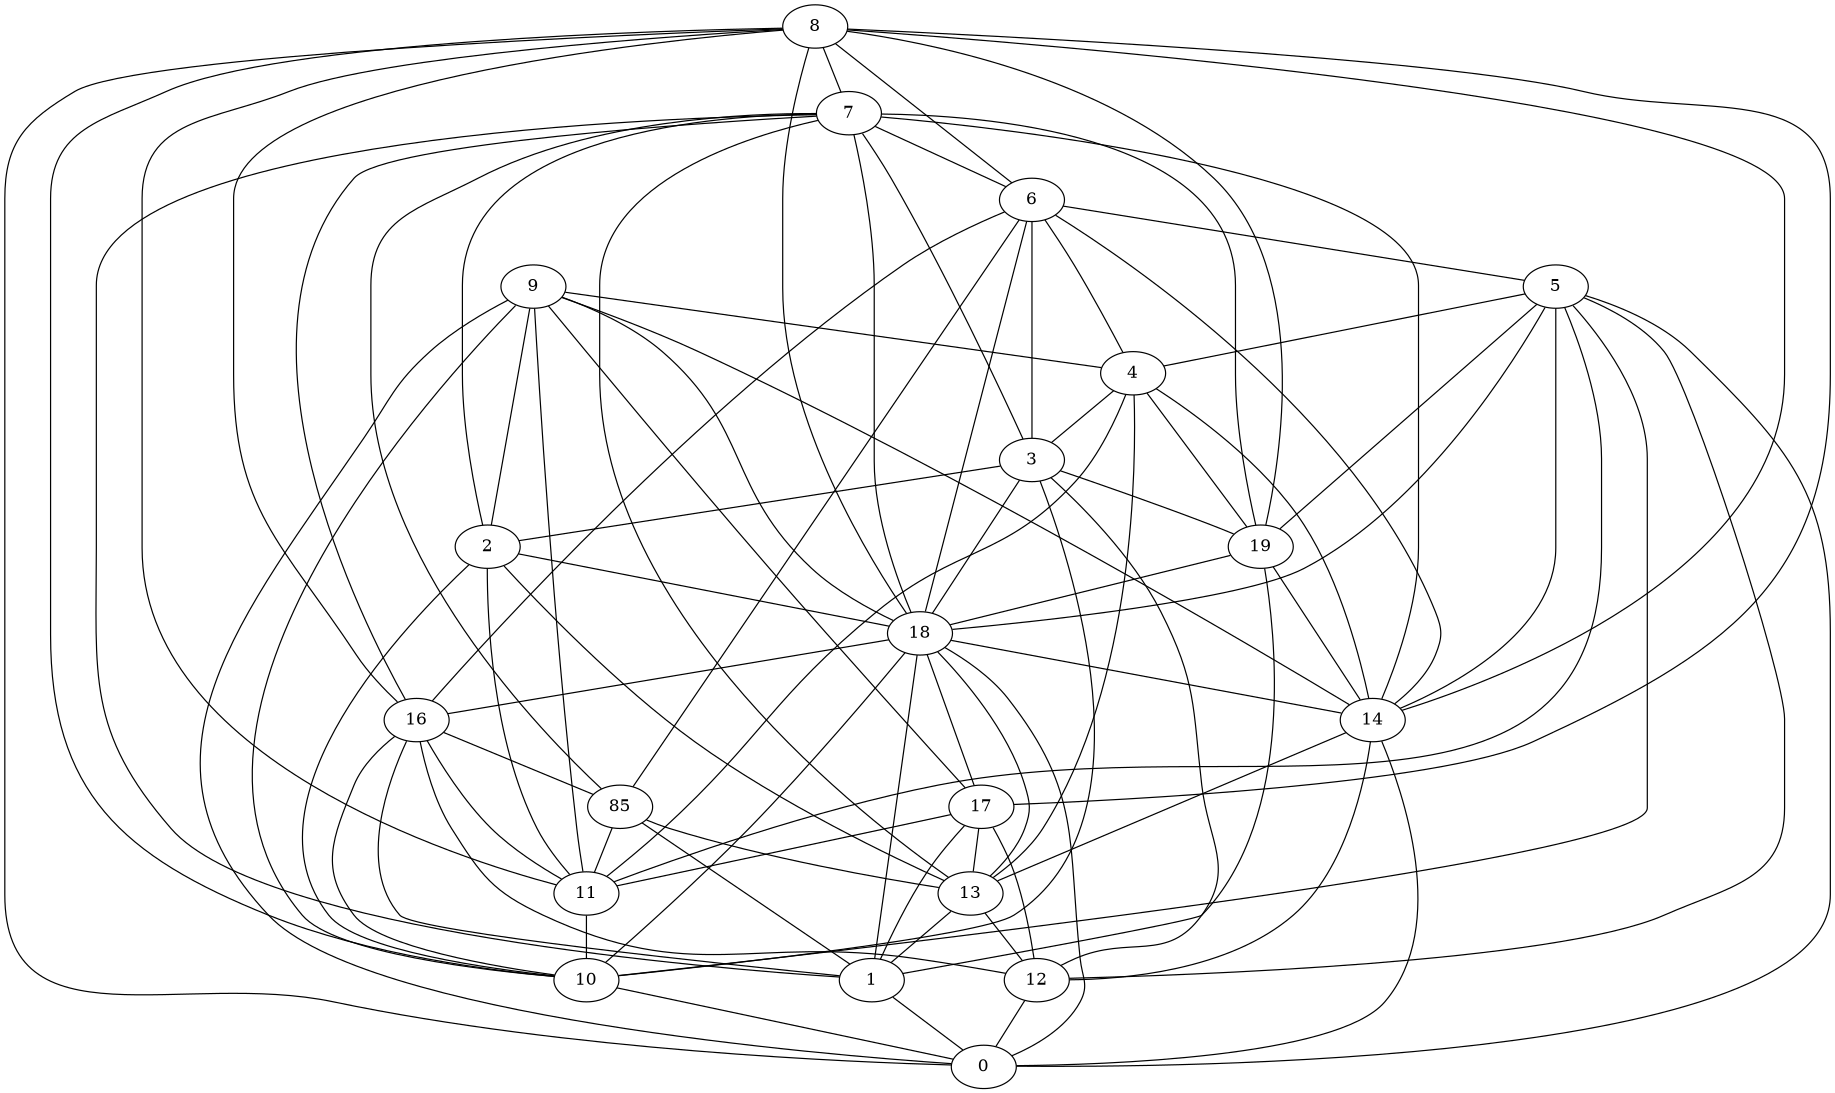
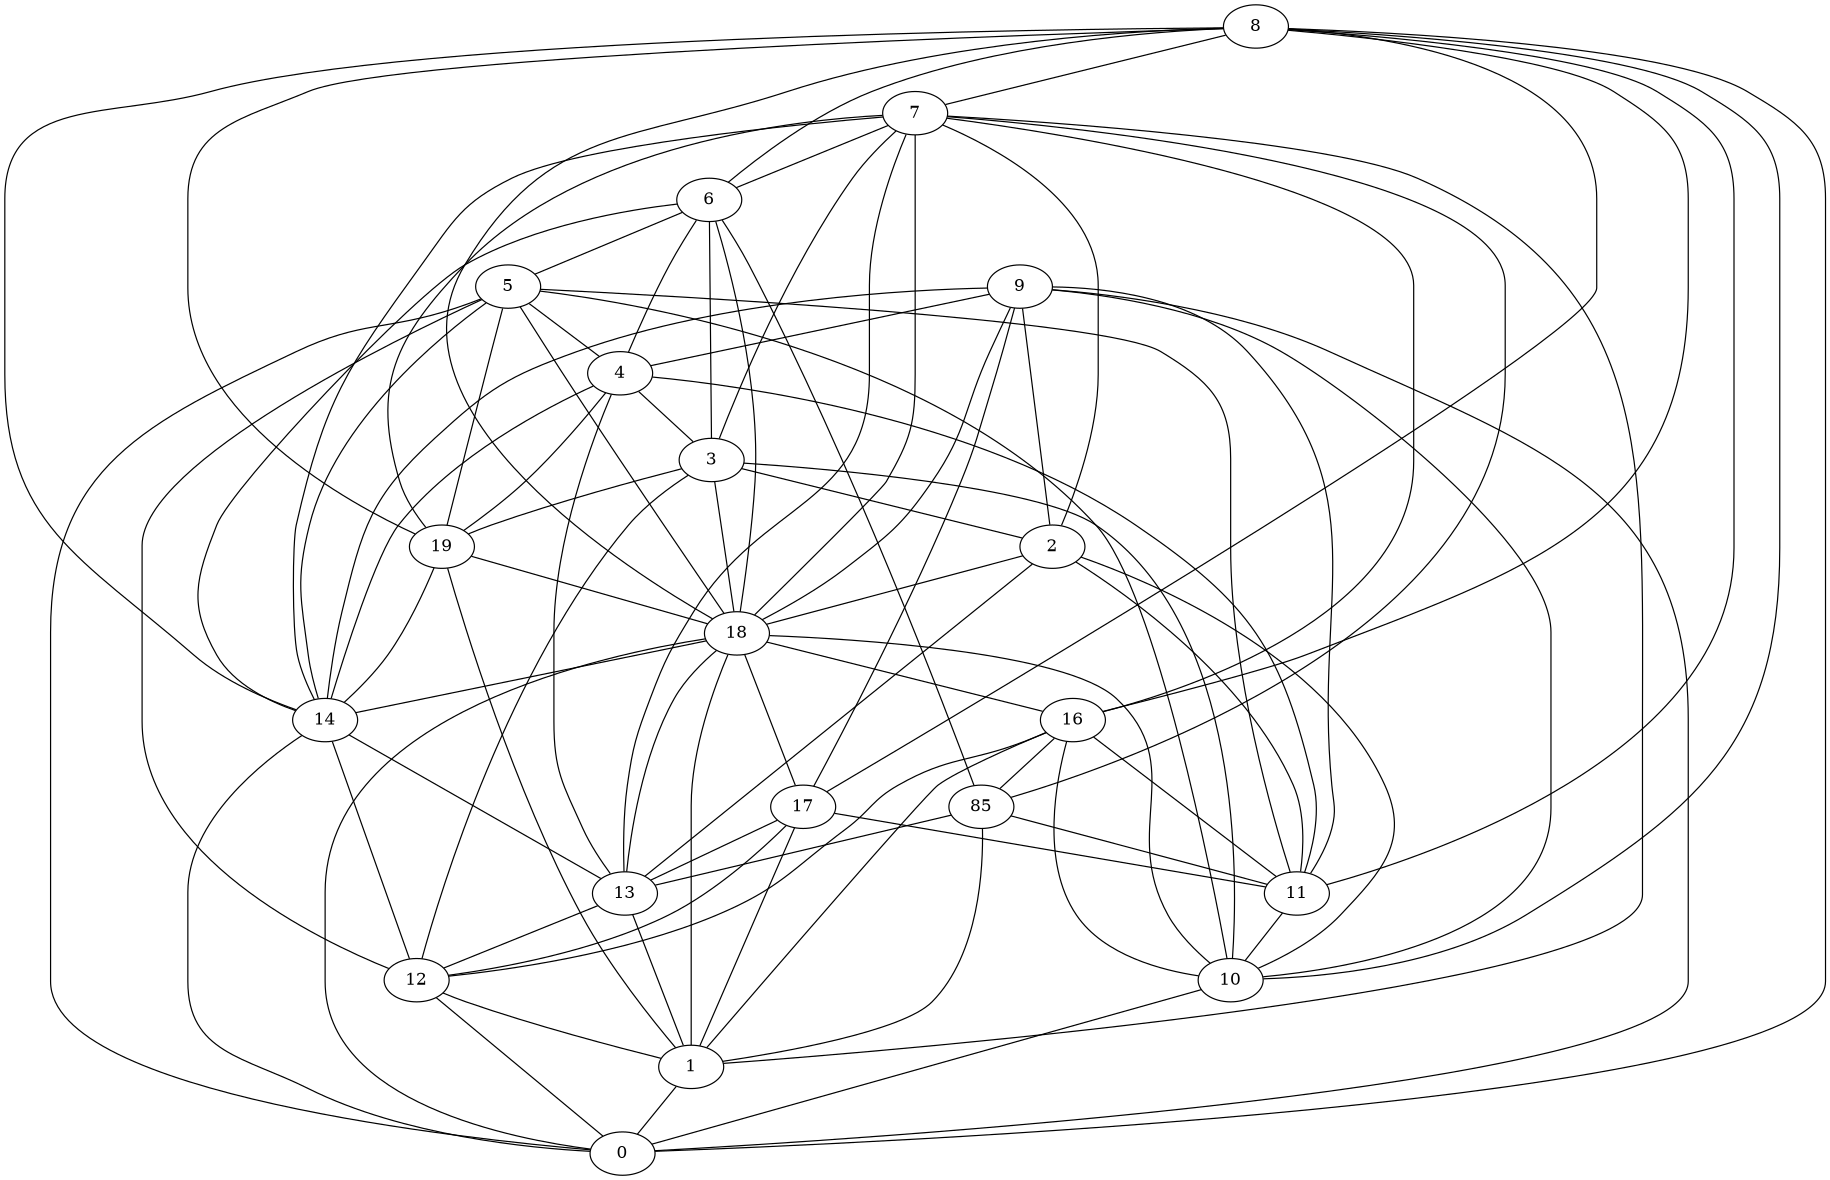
(698, 431) -> none
none -> (551, 1029)
